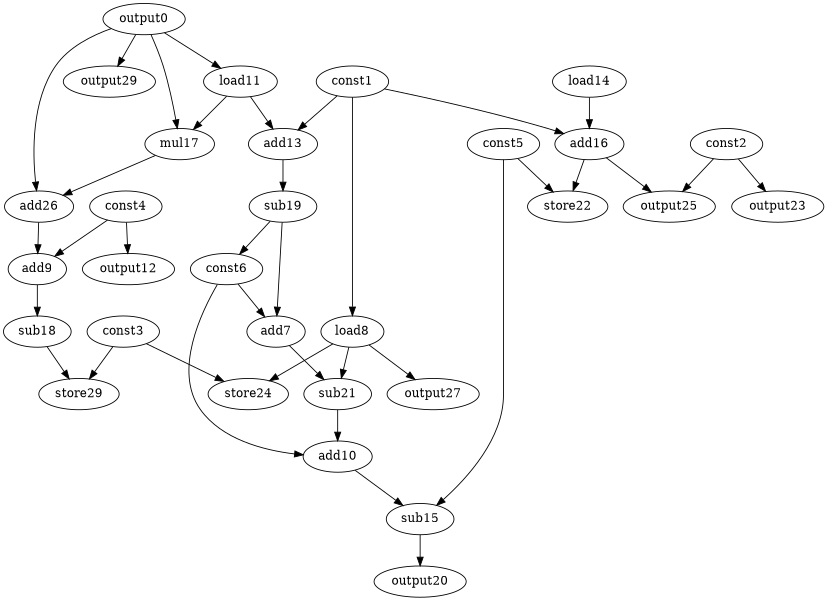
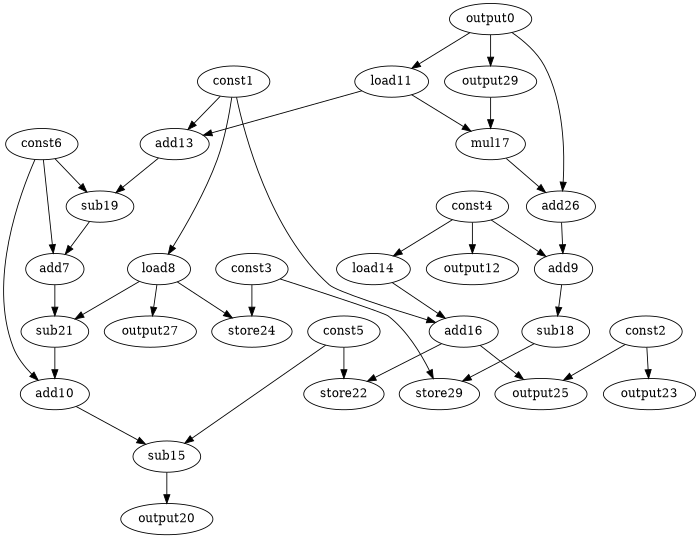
(166, 76) -> (491, 109)
(258, 234) -> (68, 172)
none -> (427, 236)
